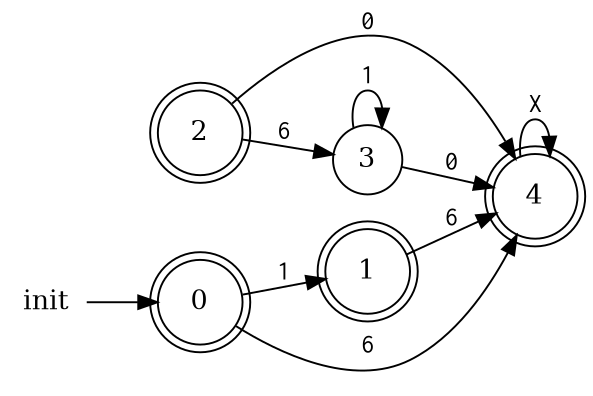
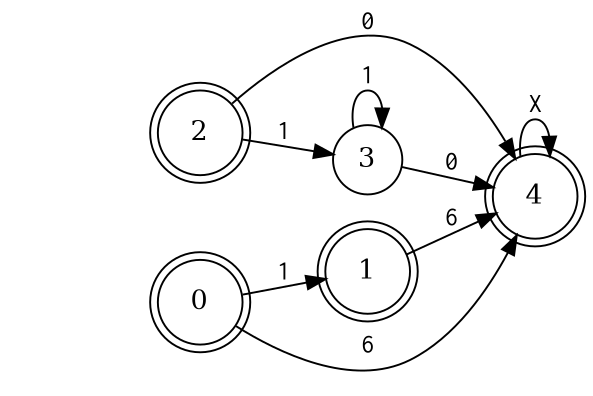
(284, 132) -> (284, 132)
(47, 302) -> none
